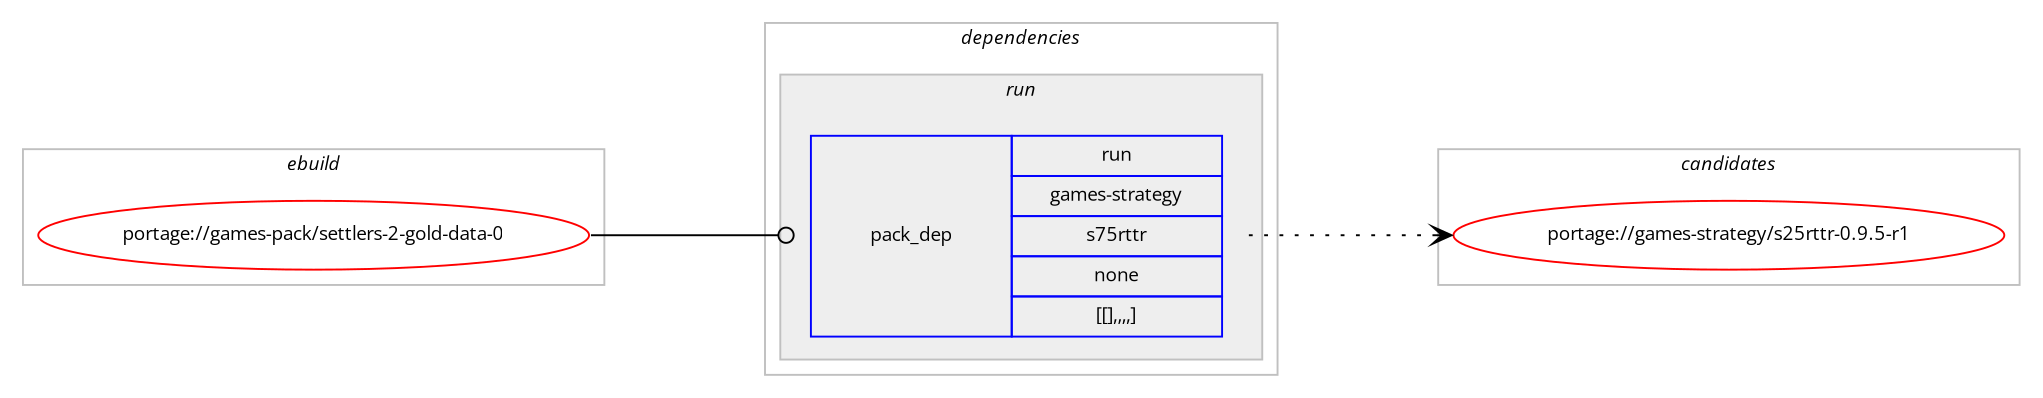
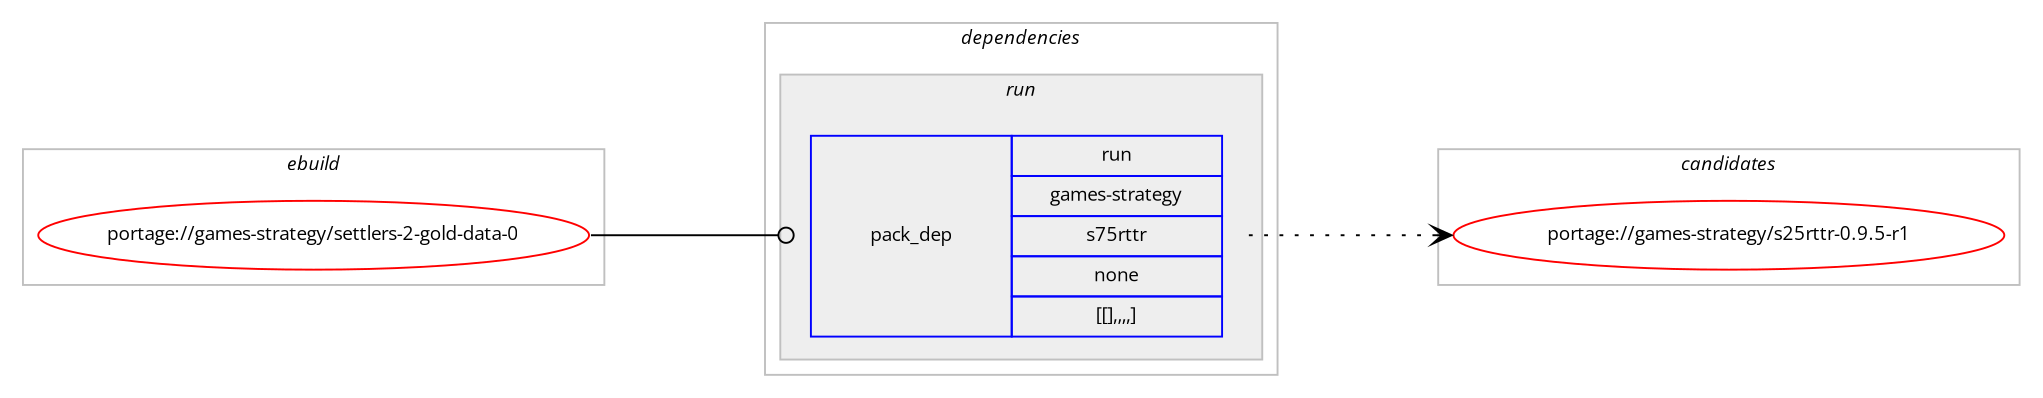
(314, 235) -> (314, 235)
